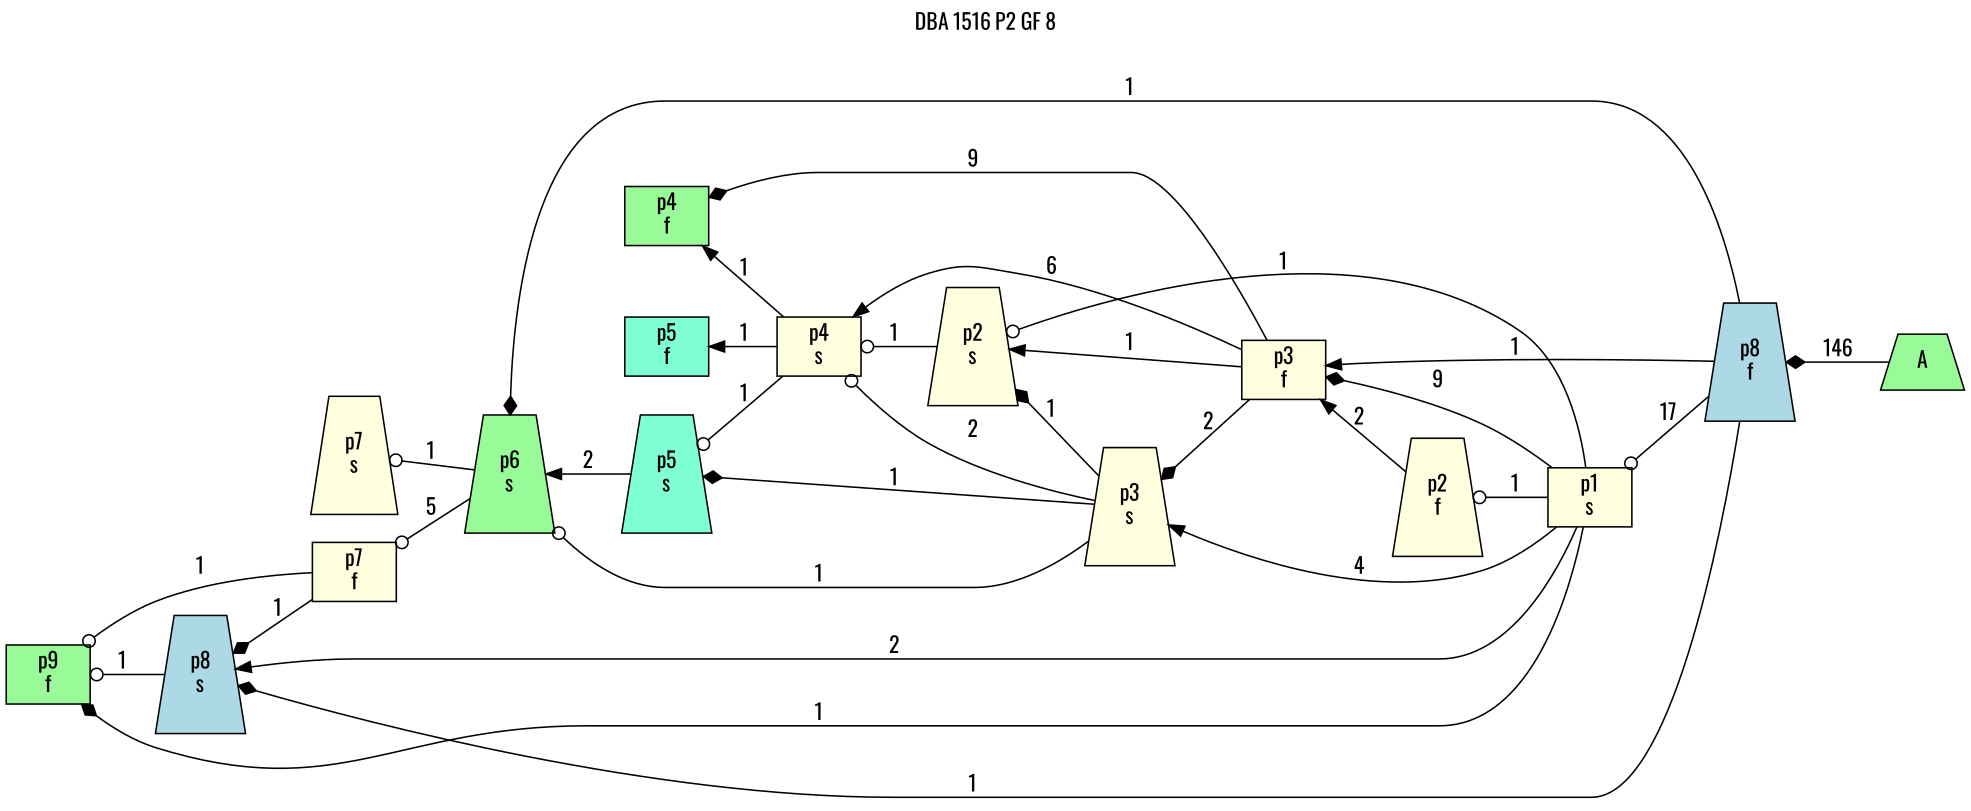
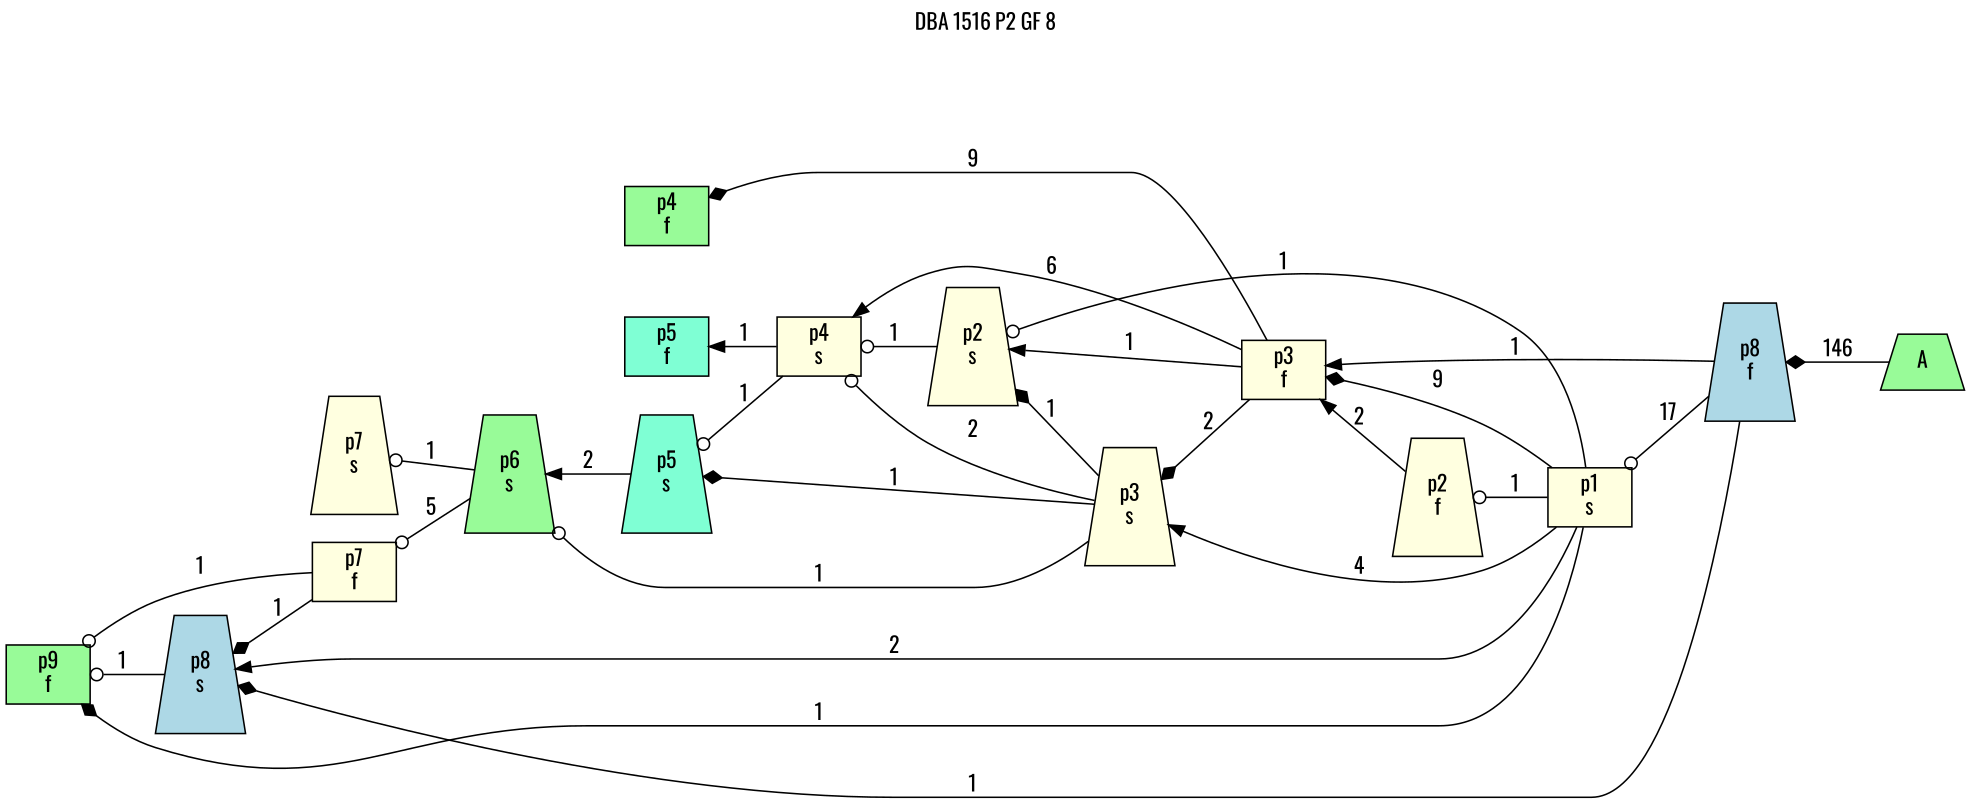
(1080, 101) -> none
(749, 287) -> none
